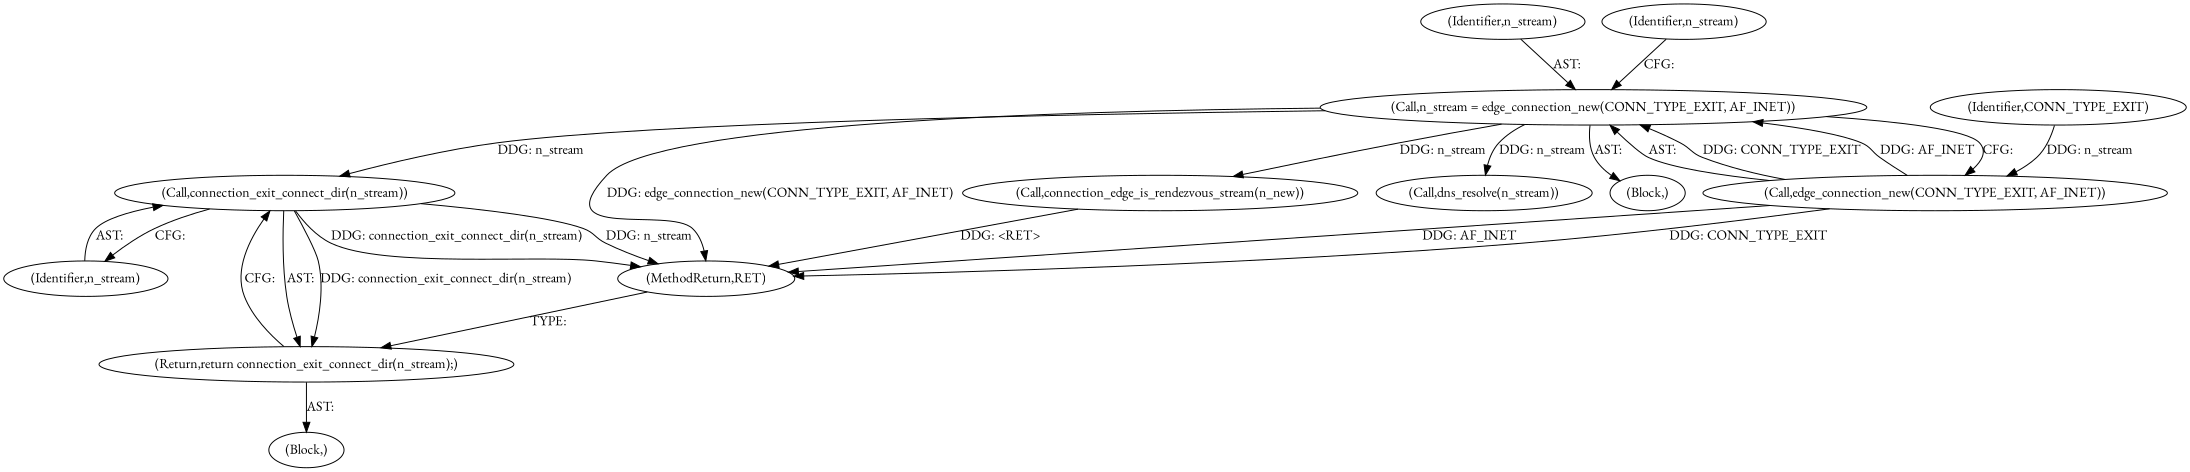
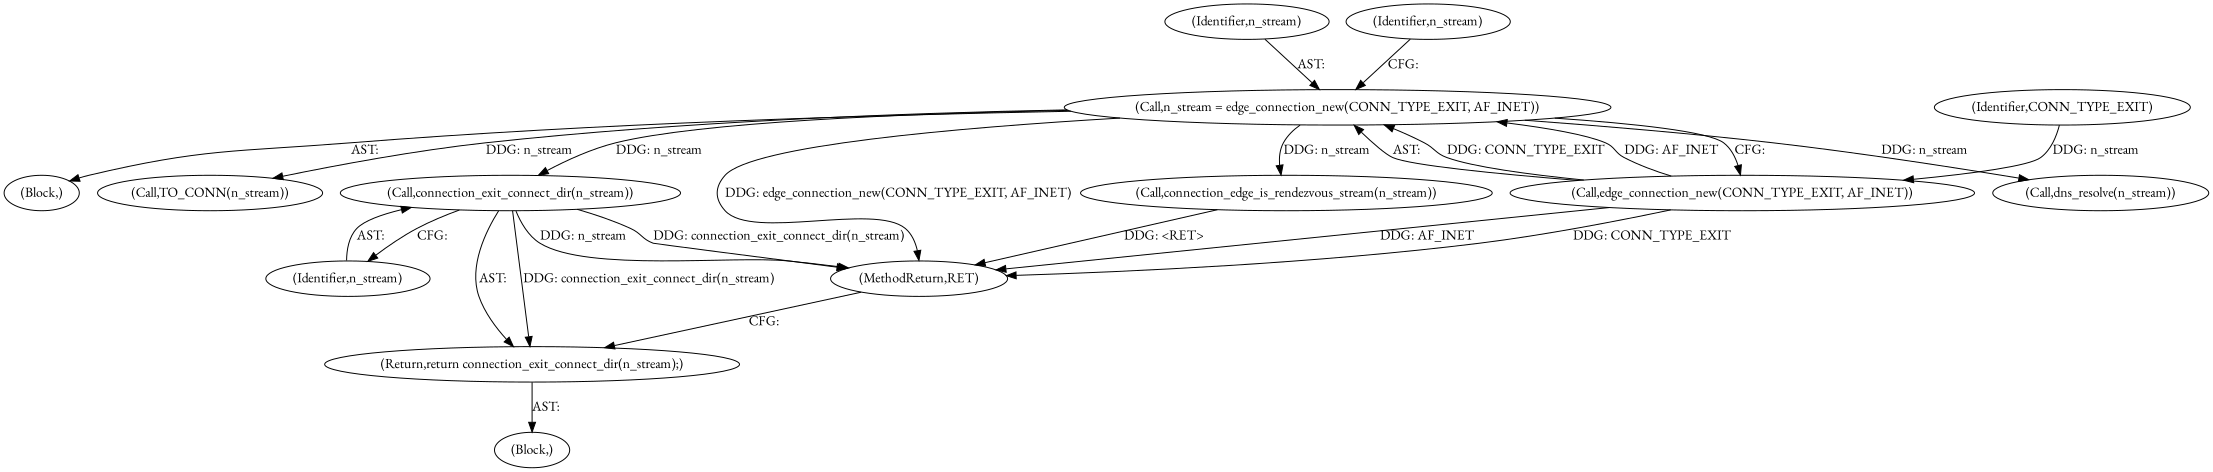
none -> (210, 193)
(1160, 193) -> (1286, 193)
(242, 287) -> none
(550, 322) -> (766, 322)
